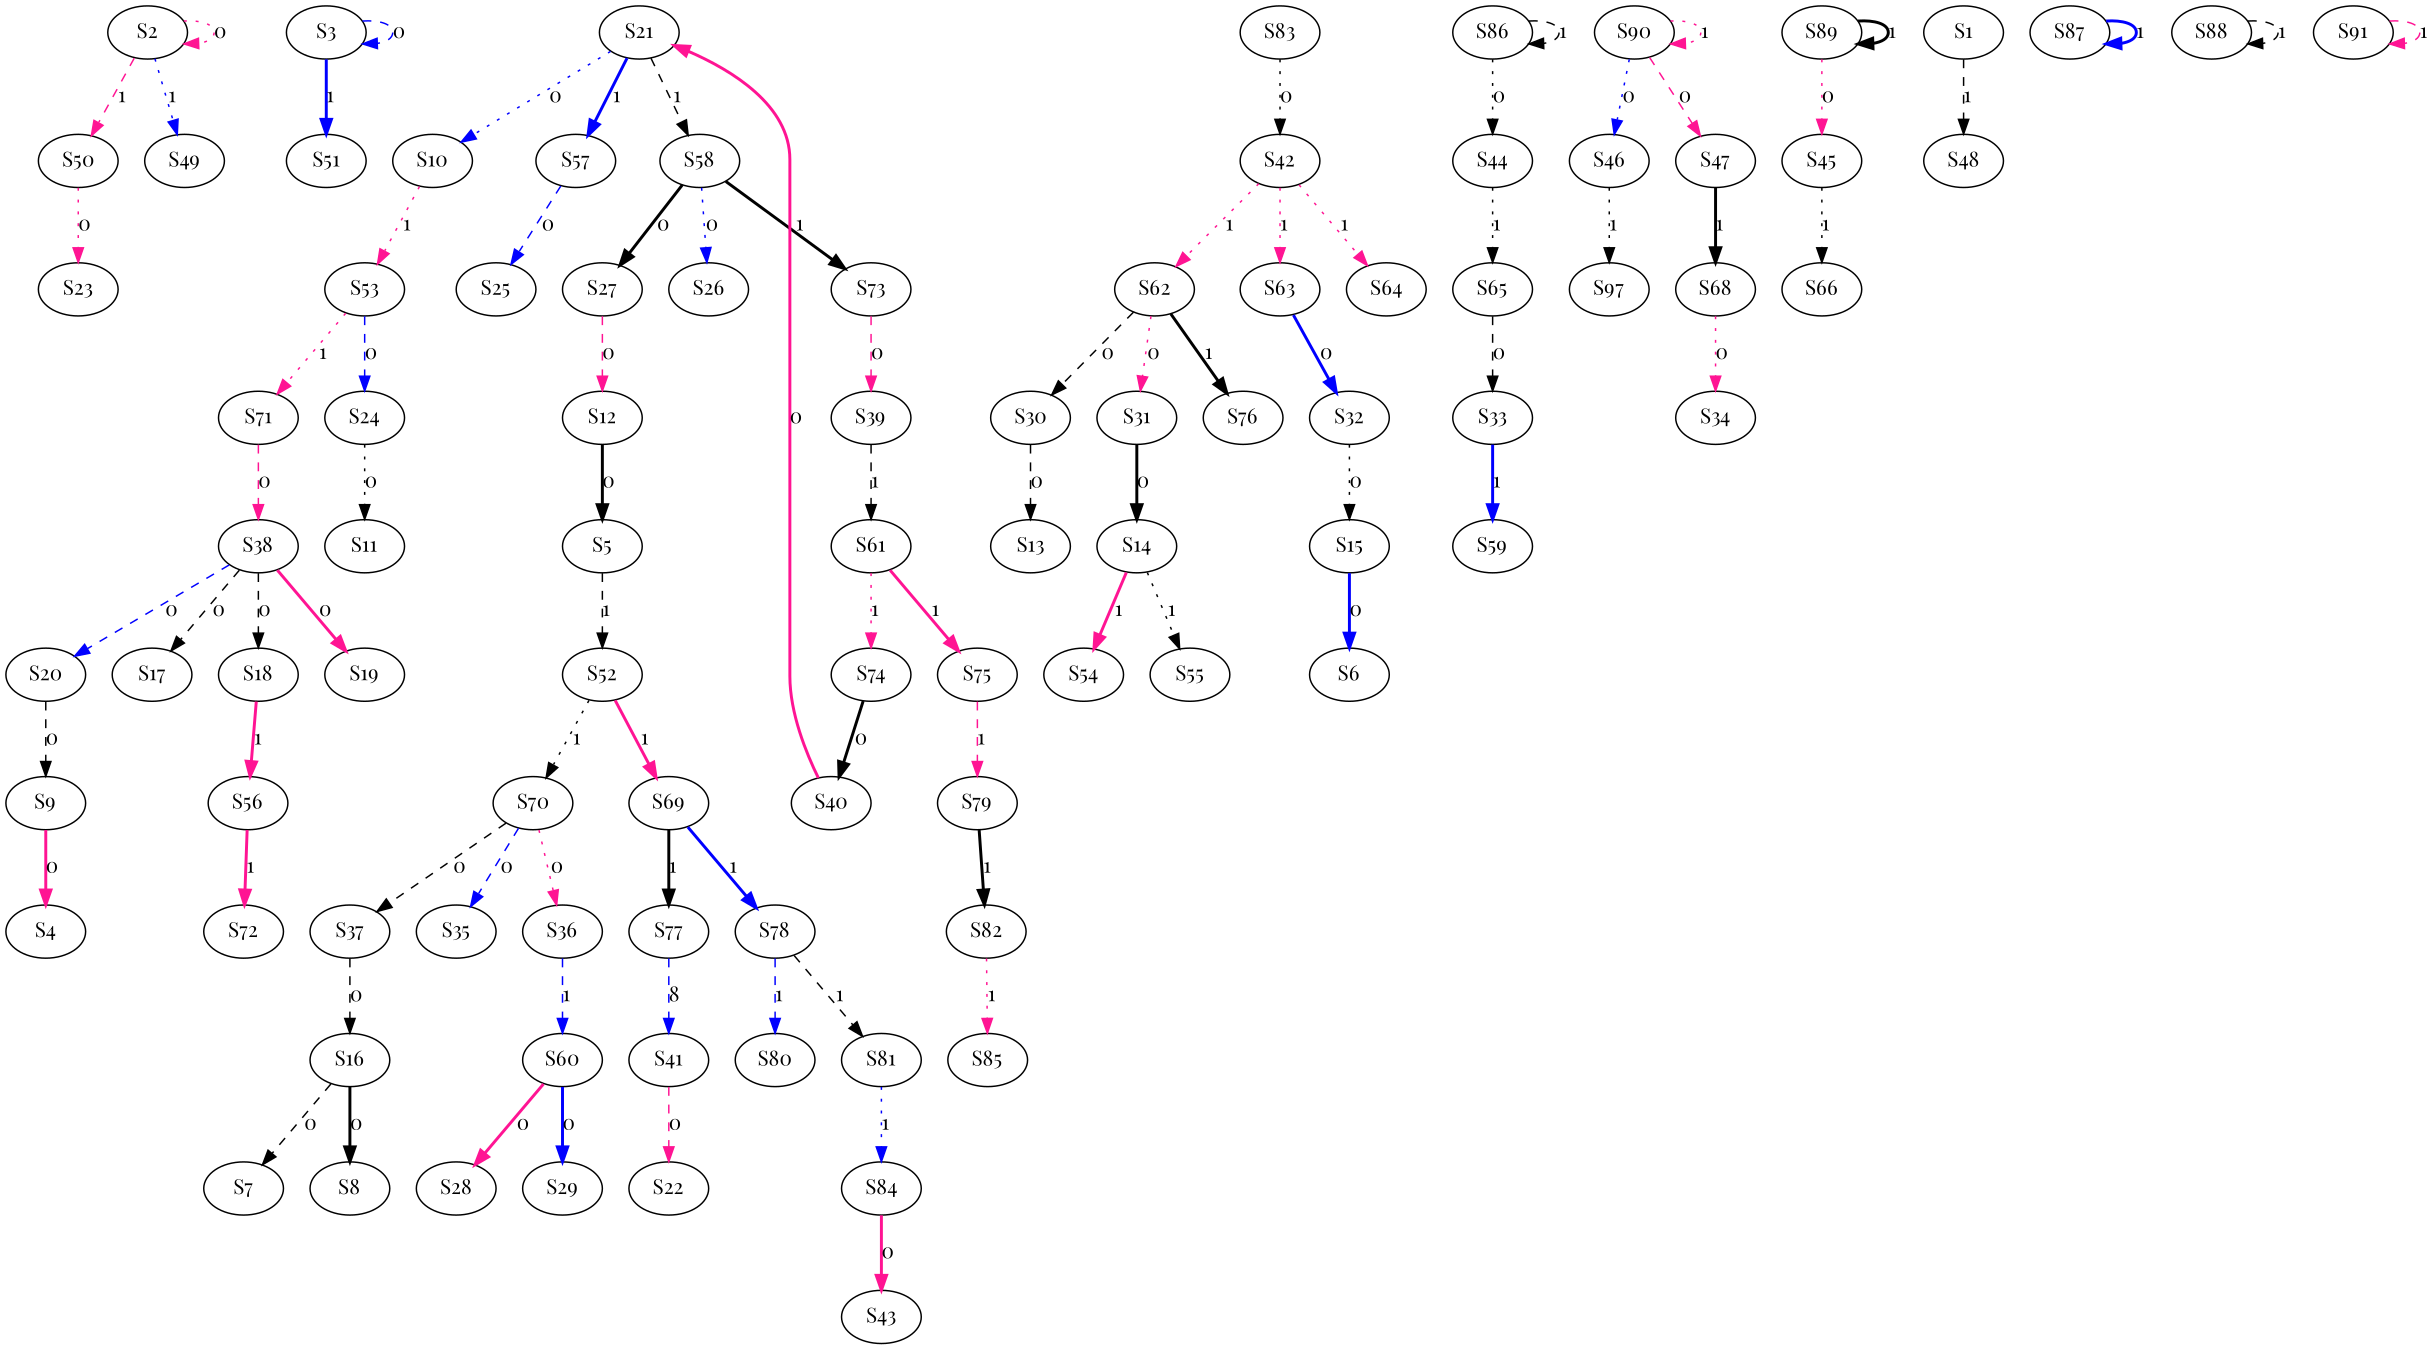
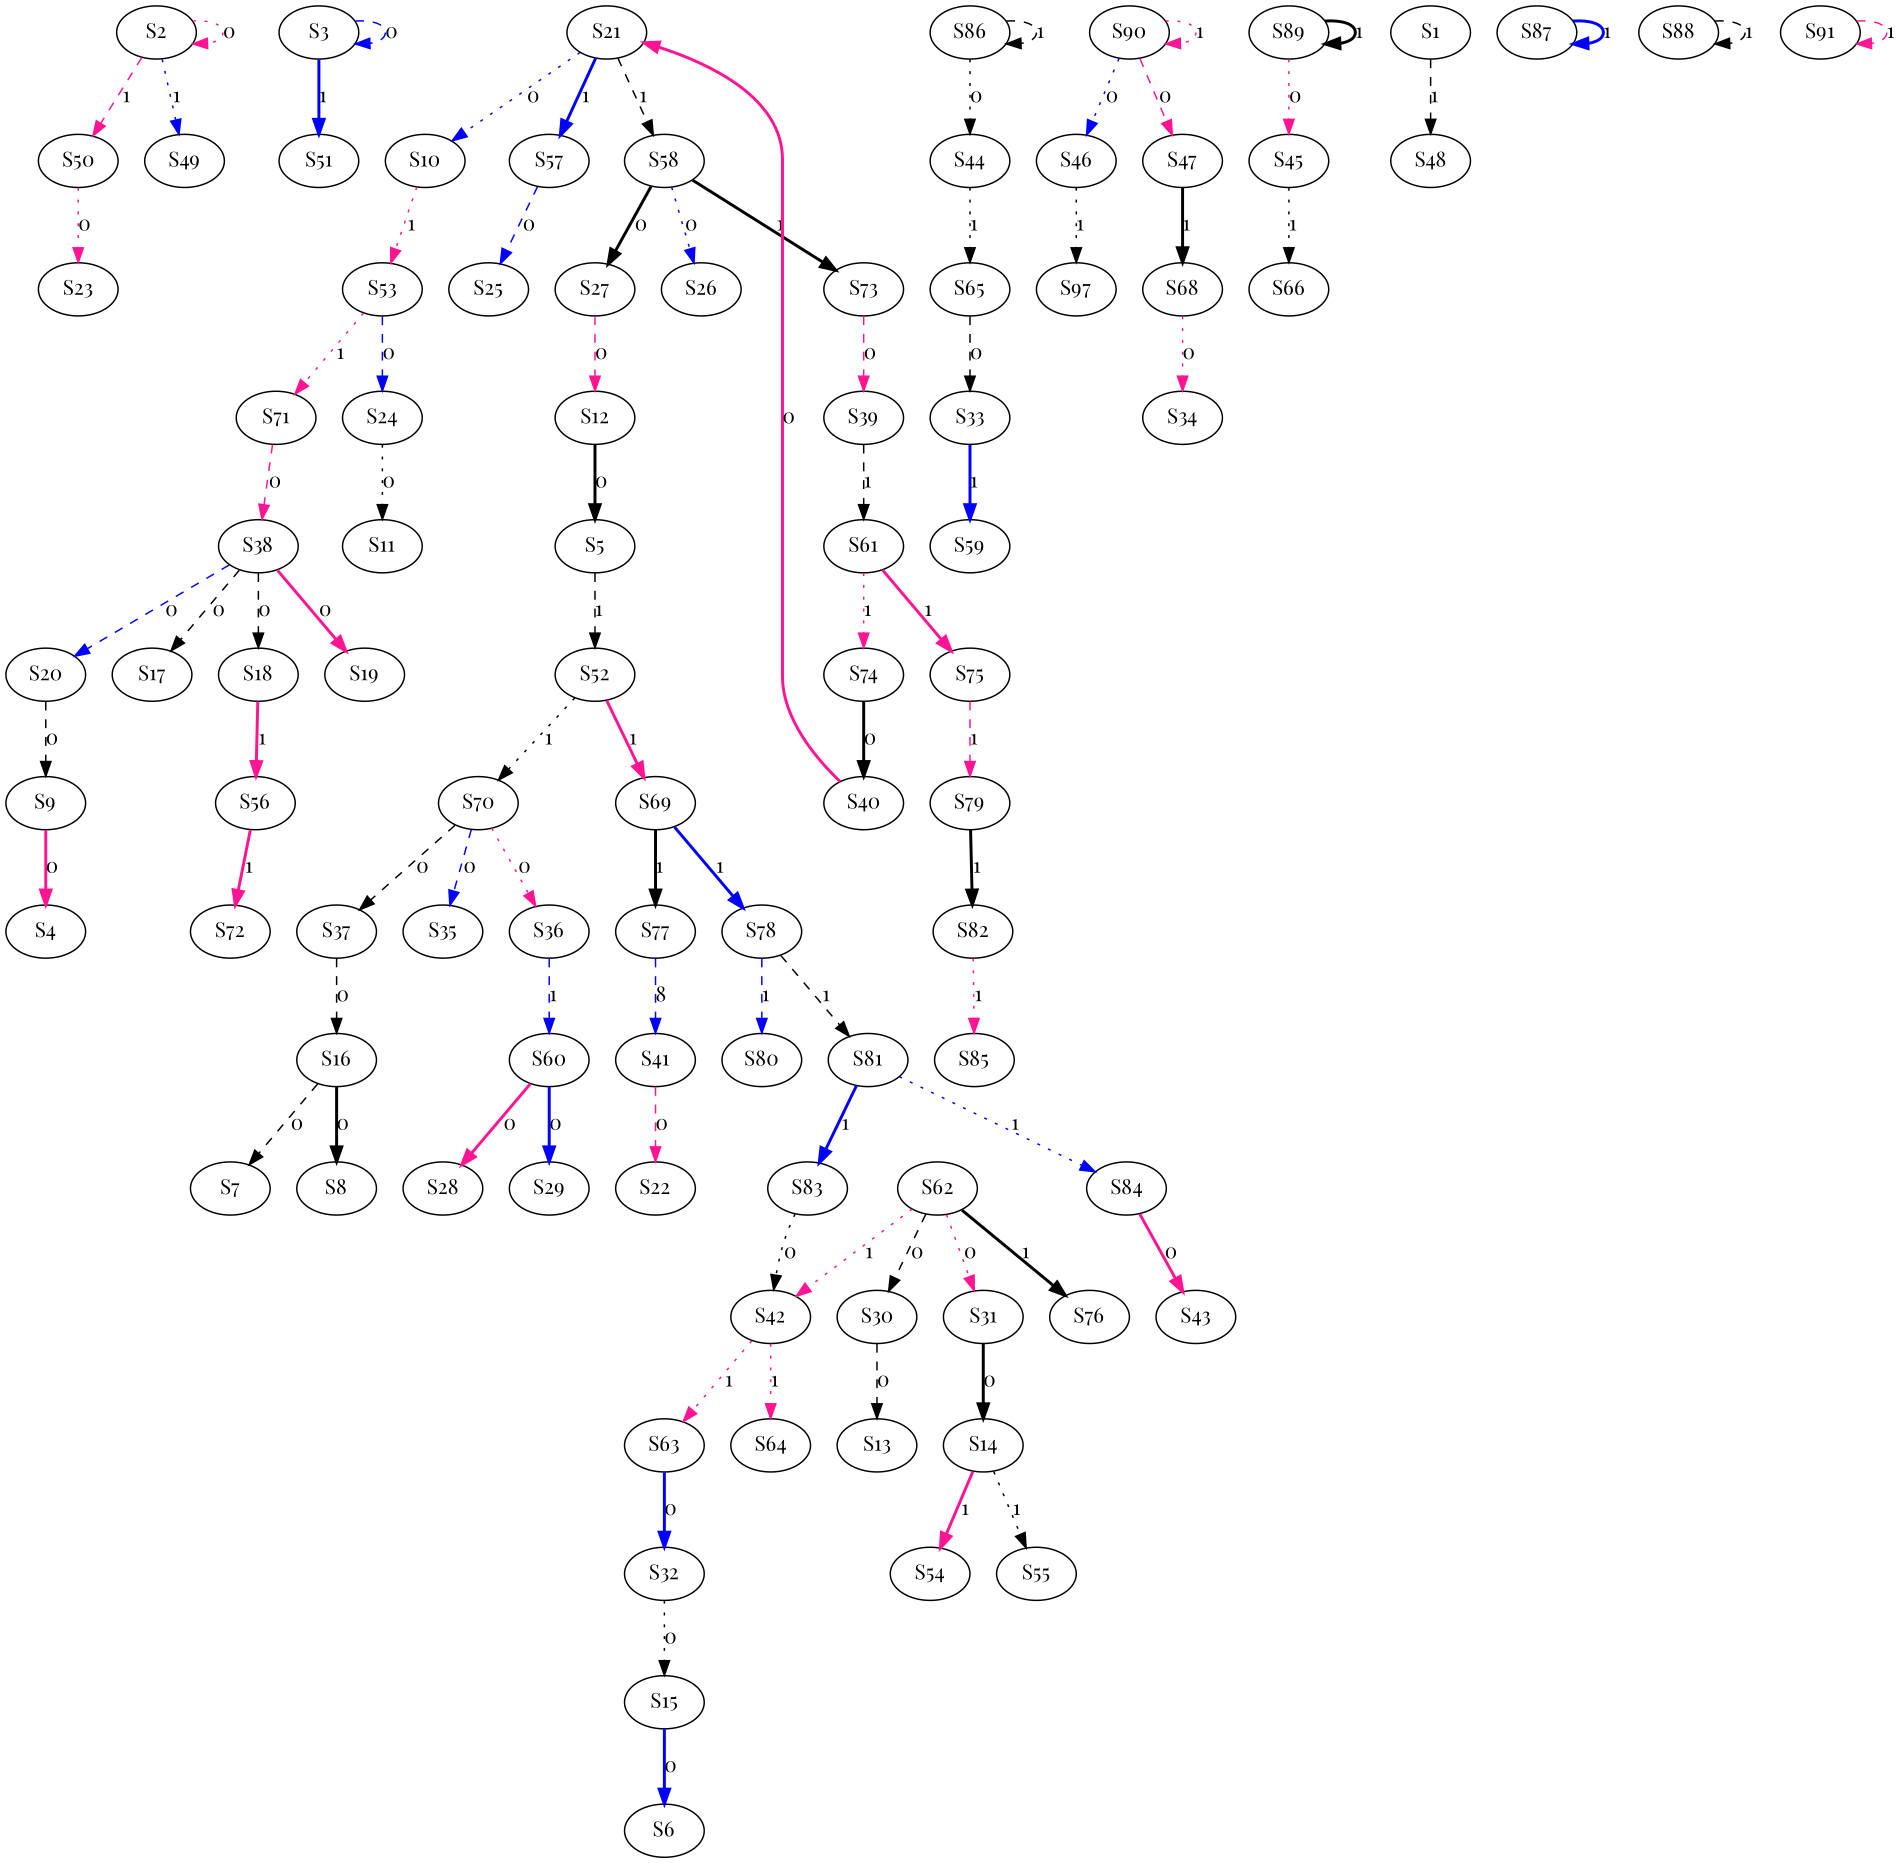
(1223, 220) -> (860, 1248)
none -> (841, 1118)
